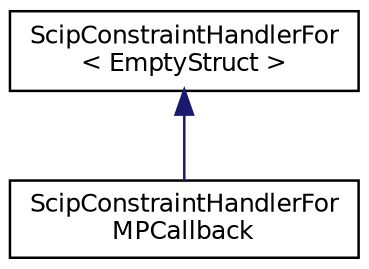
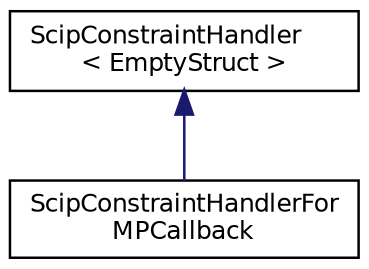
(184, 51) -> (184, 51)
